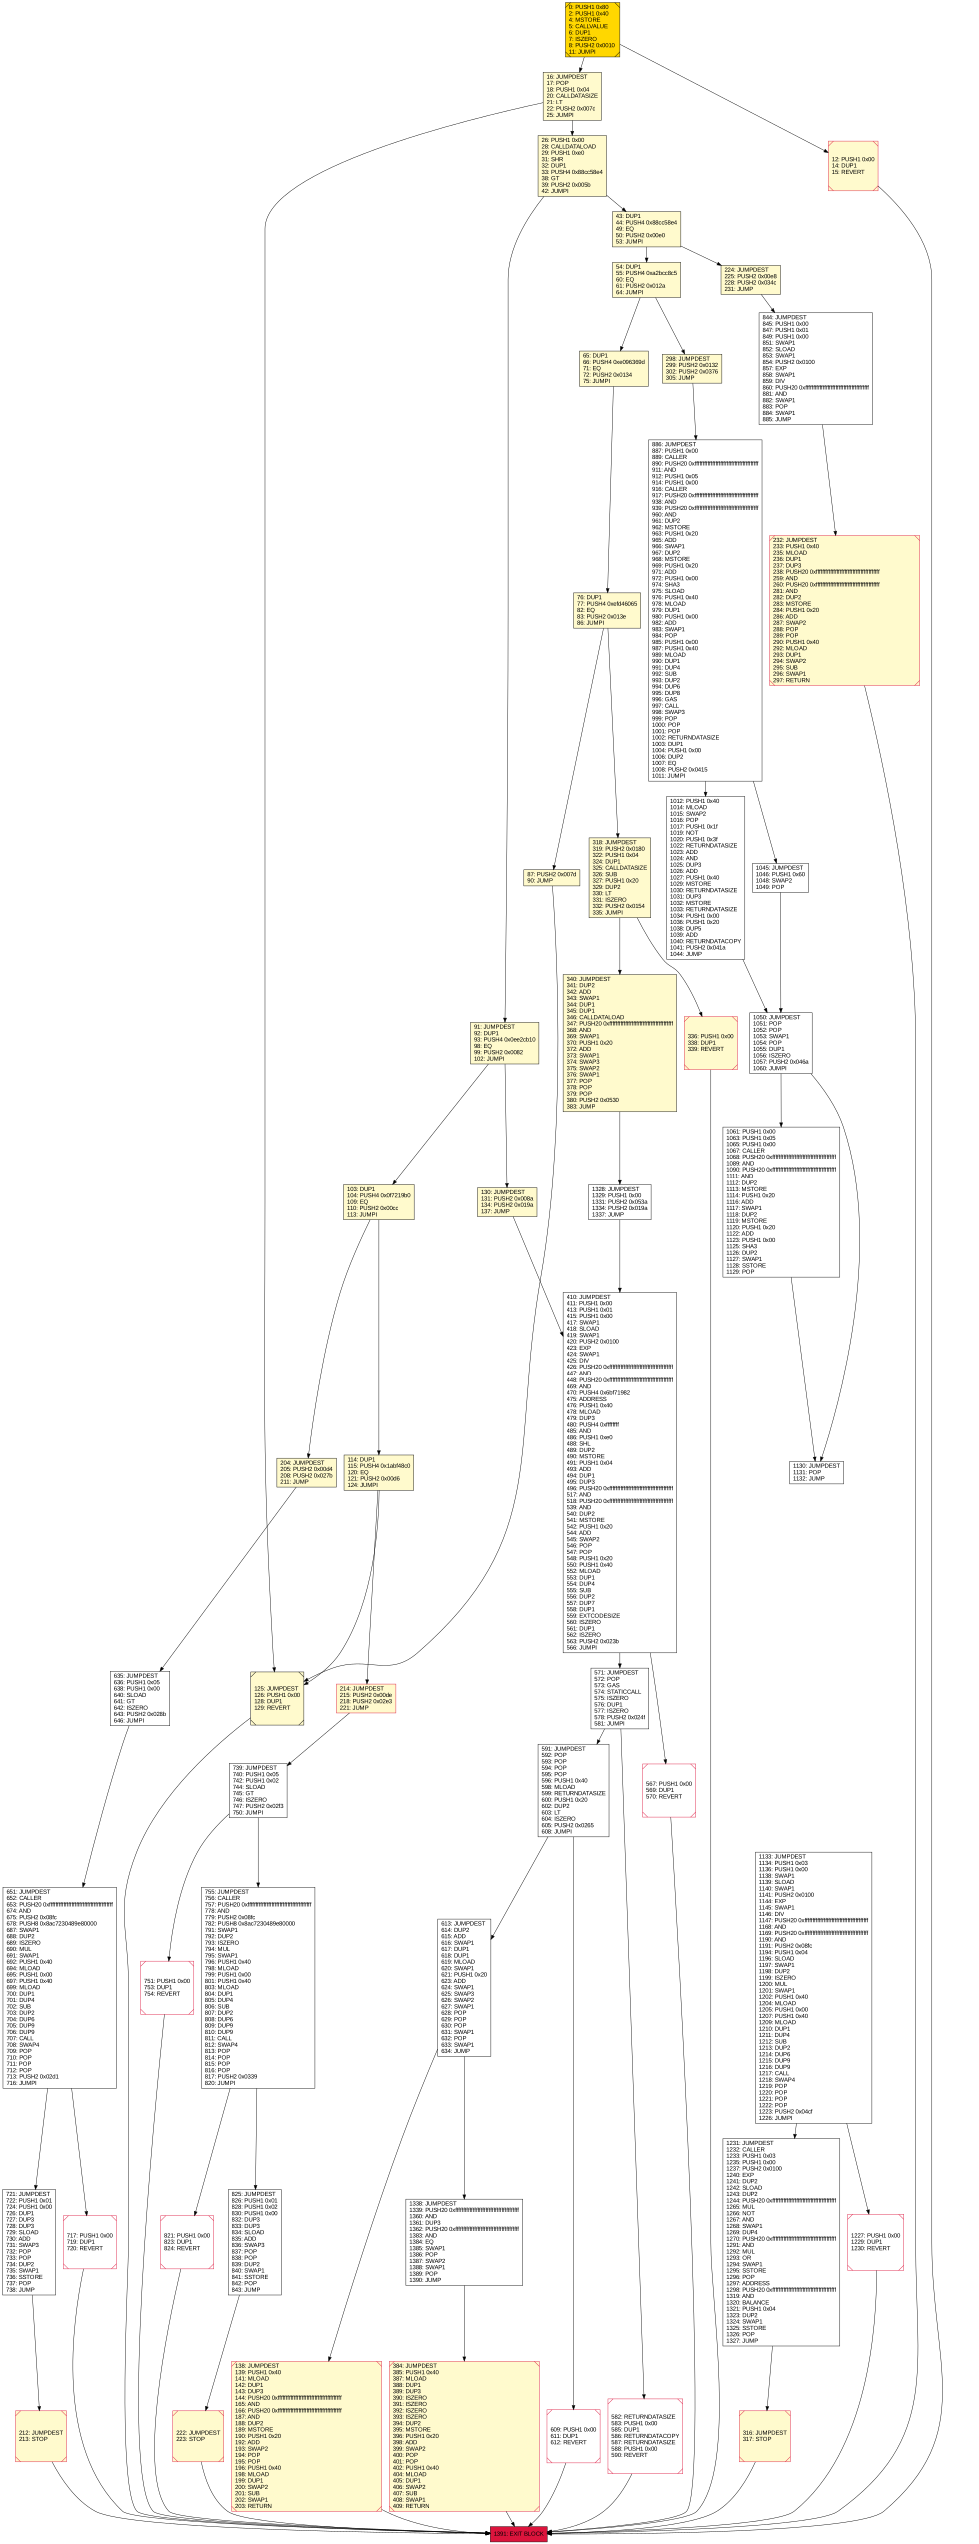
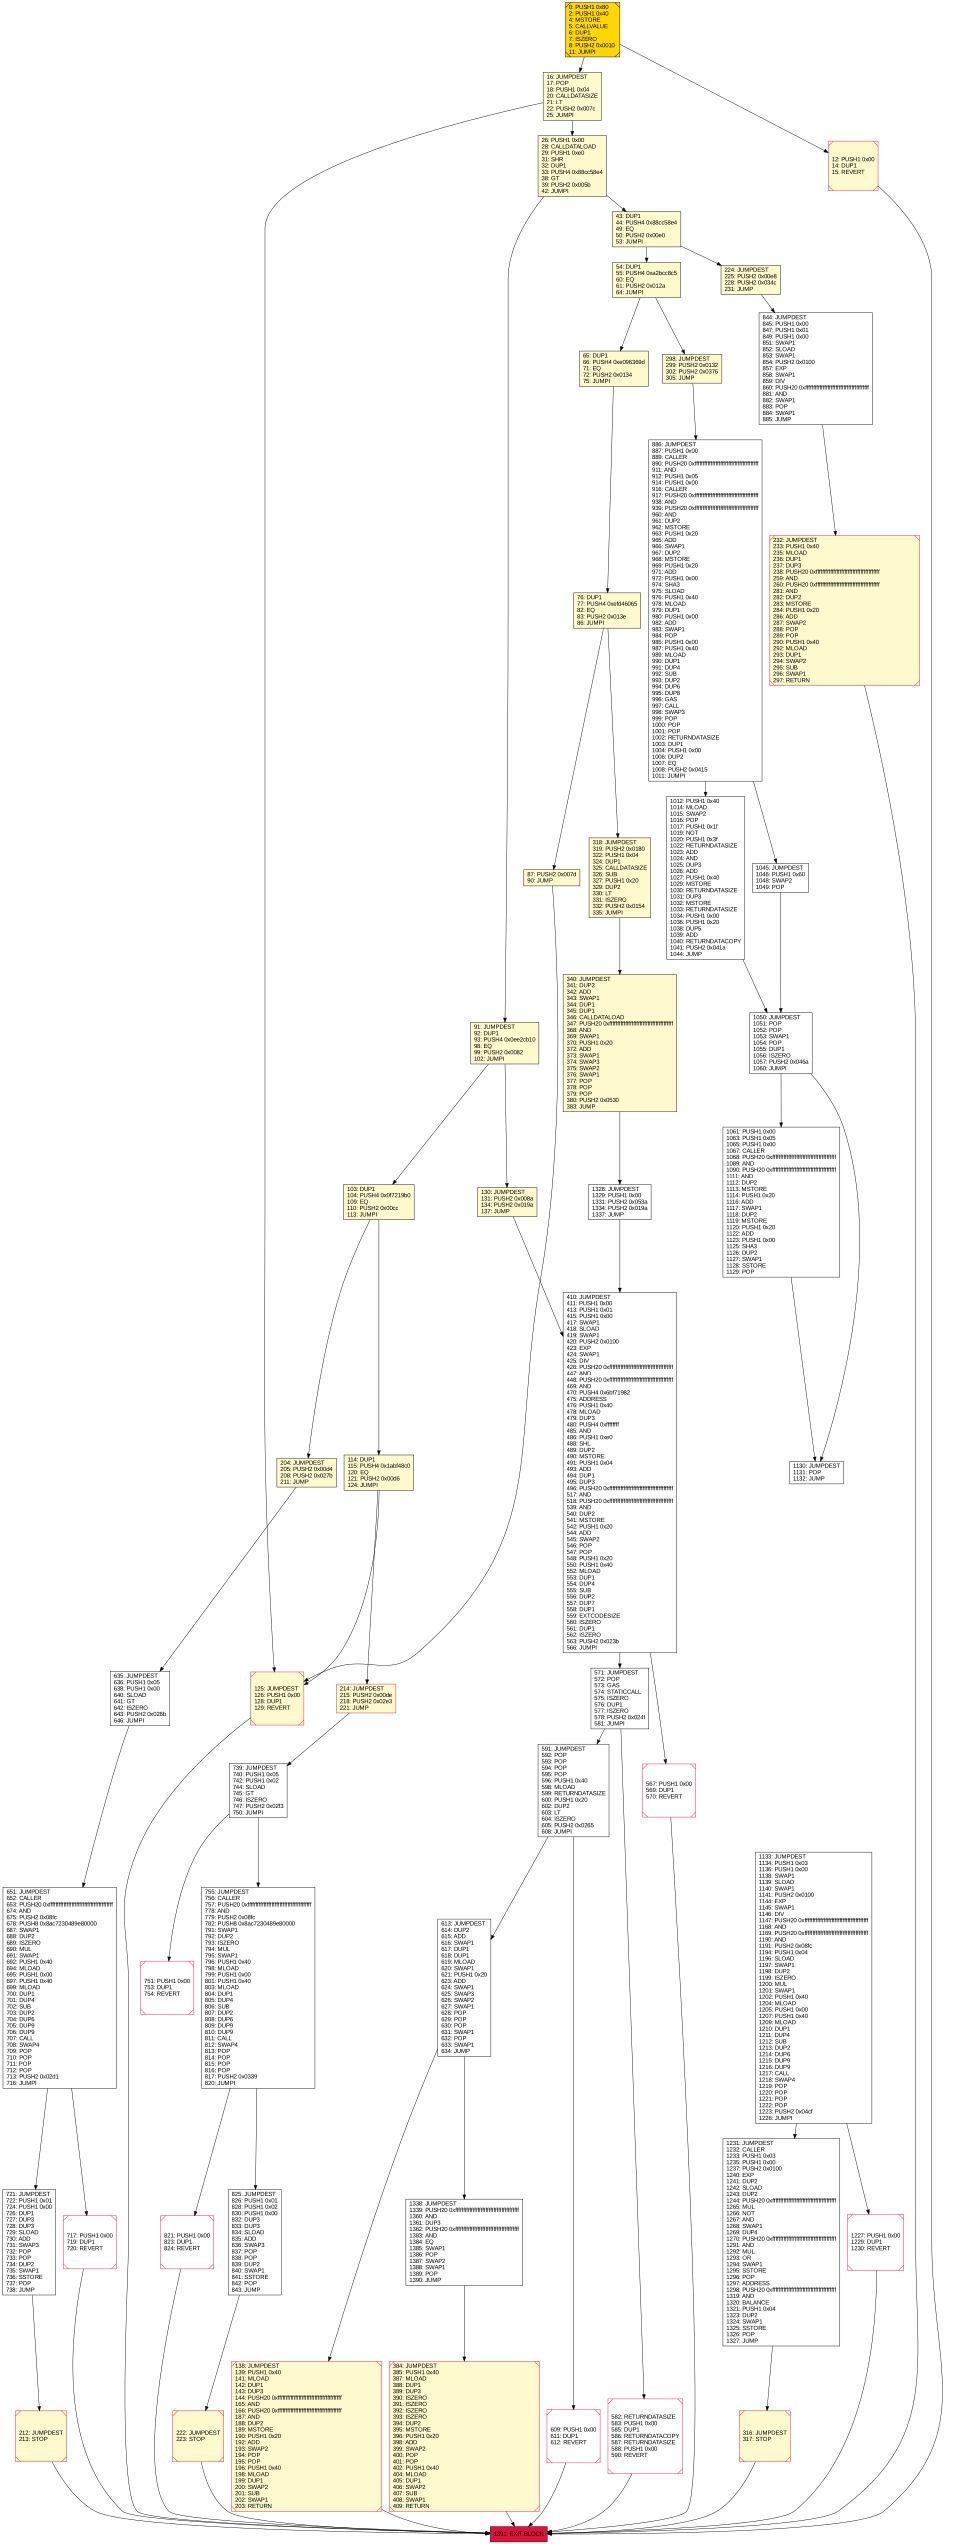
(711, 1043) -> none
(277, 1699) -> (277, 1699)
(139, 2430) -> none
